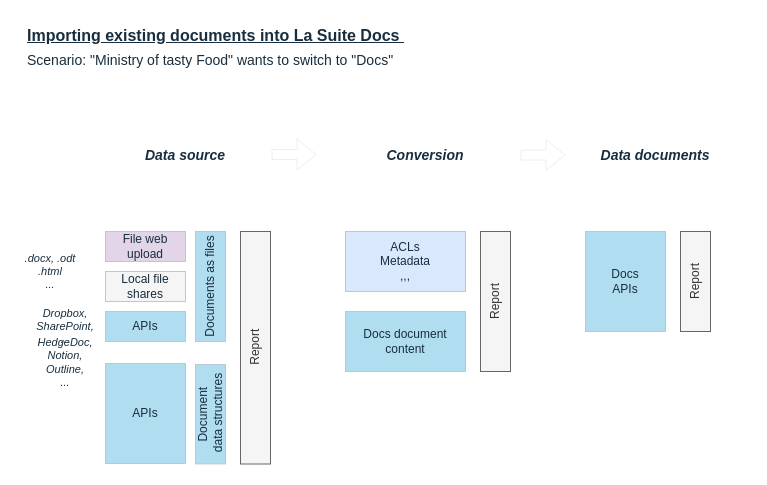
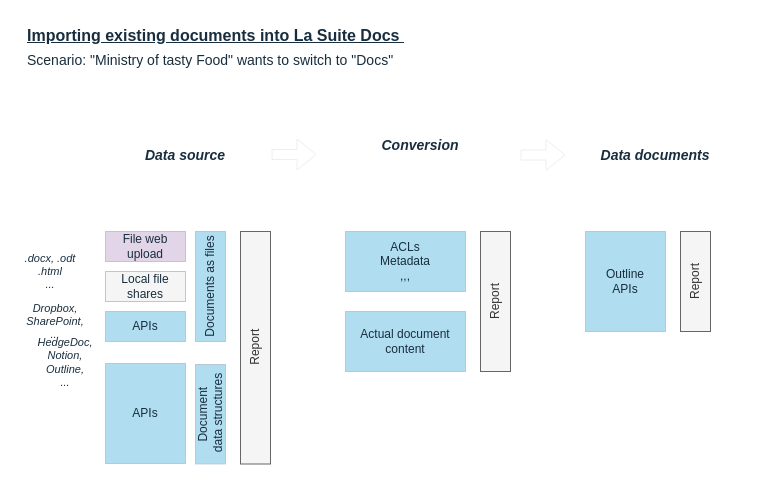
(426, 156) -> (421, 146)
(406, 262) -> (406, 262)
(626, 282) -> (626, 282)
(66, 327) -> (56, 322)
(406, 342) -> (406, 342)
